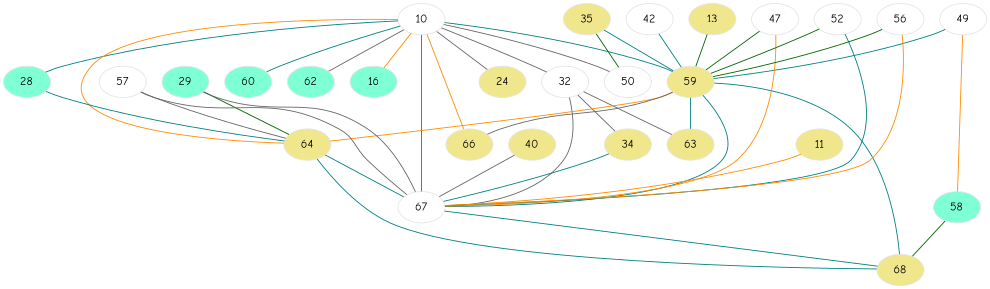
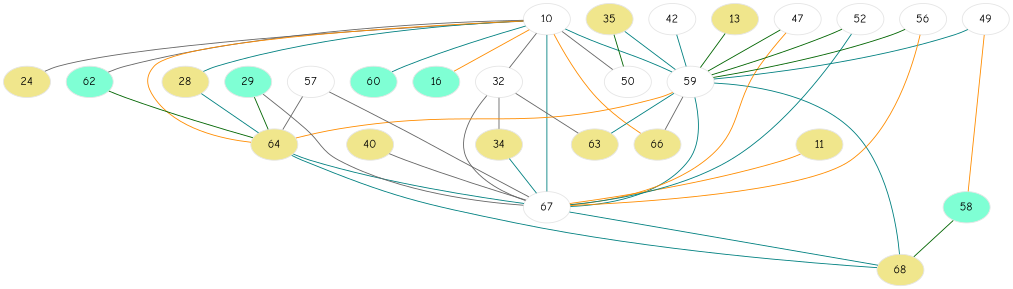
(27, 82) -> (185, 82)
(691, 82) -> (691, 82)
none -> (188, 118)
